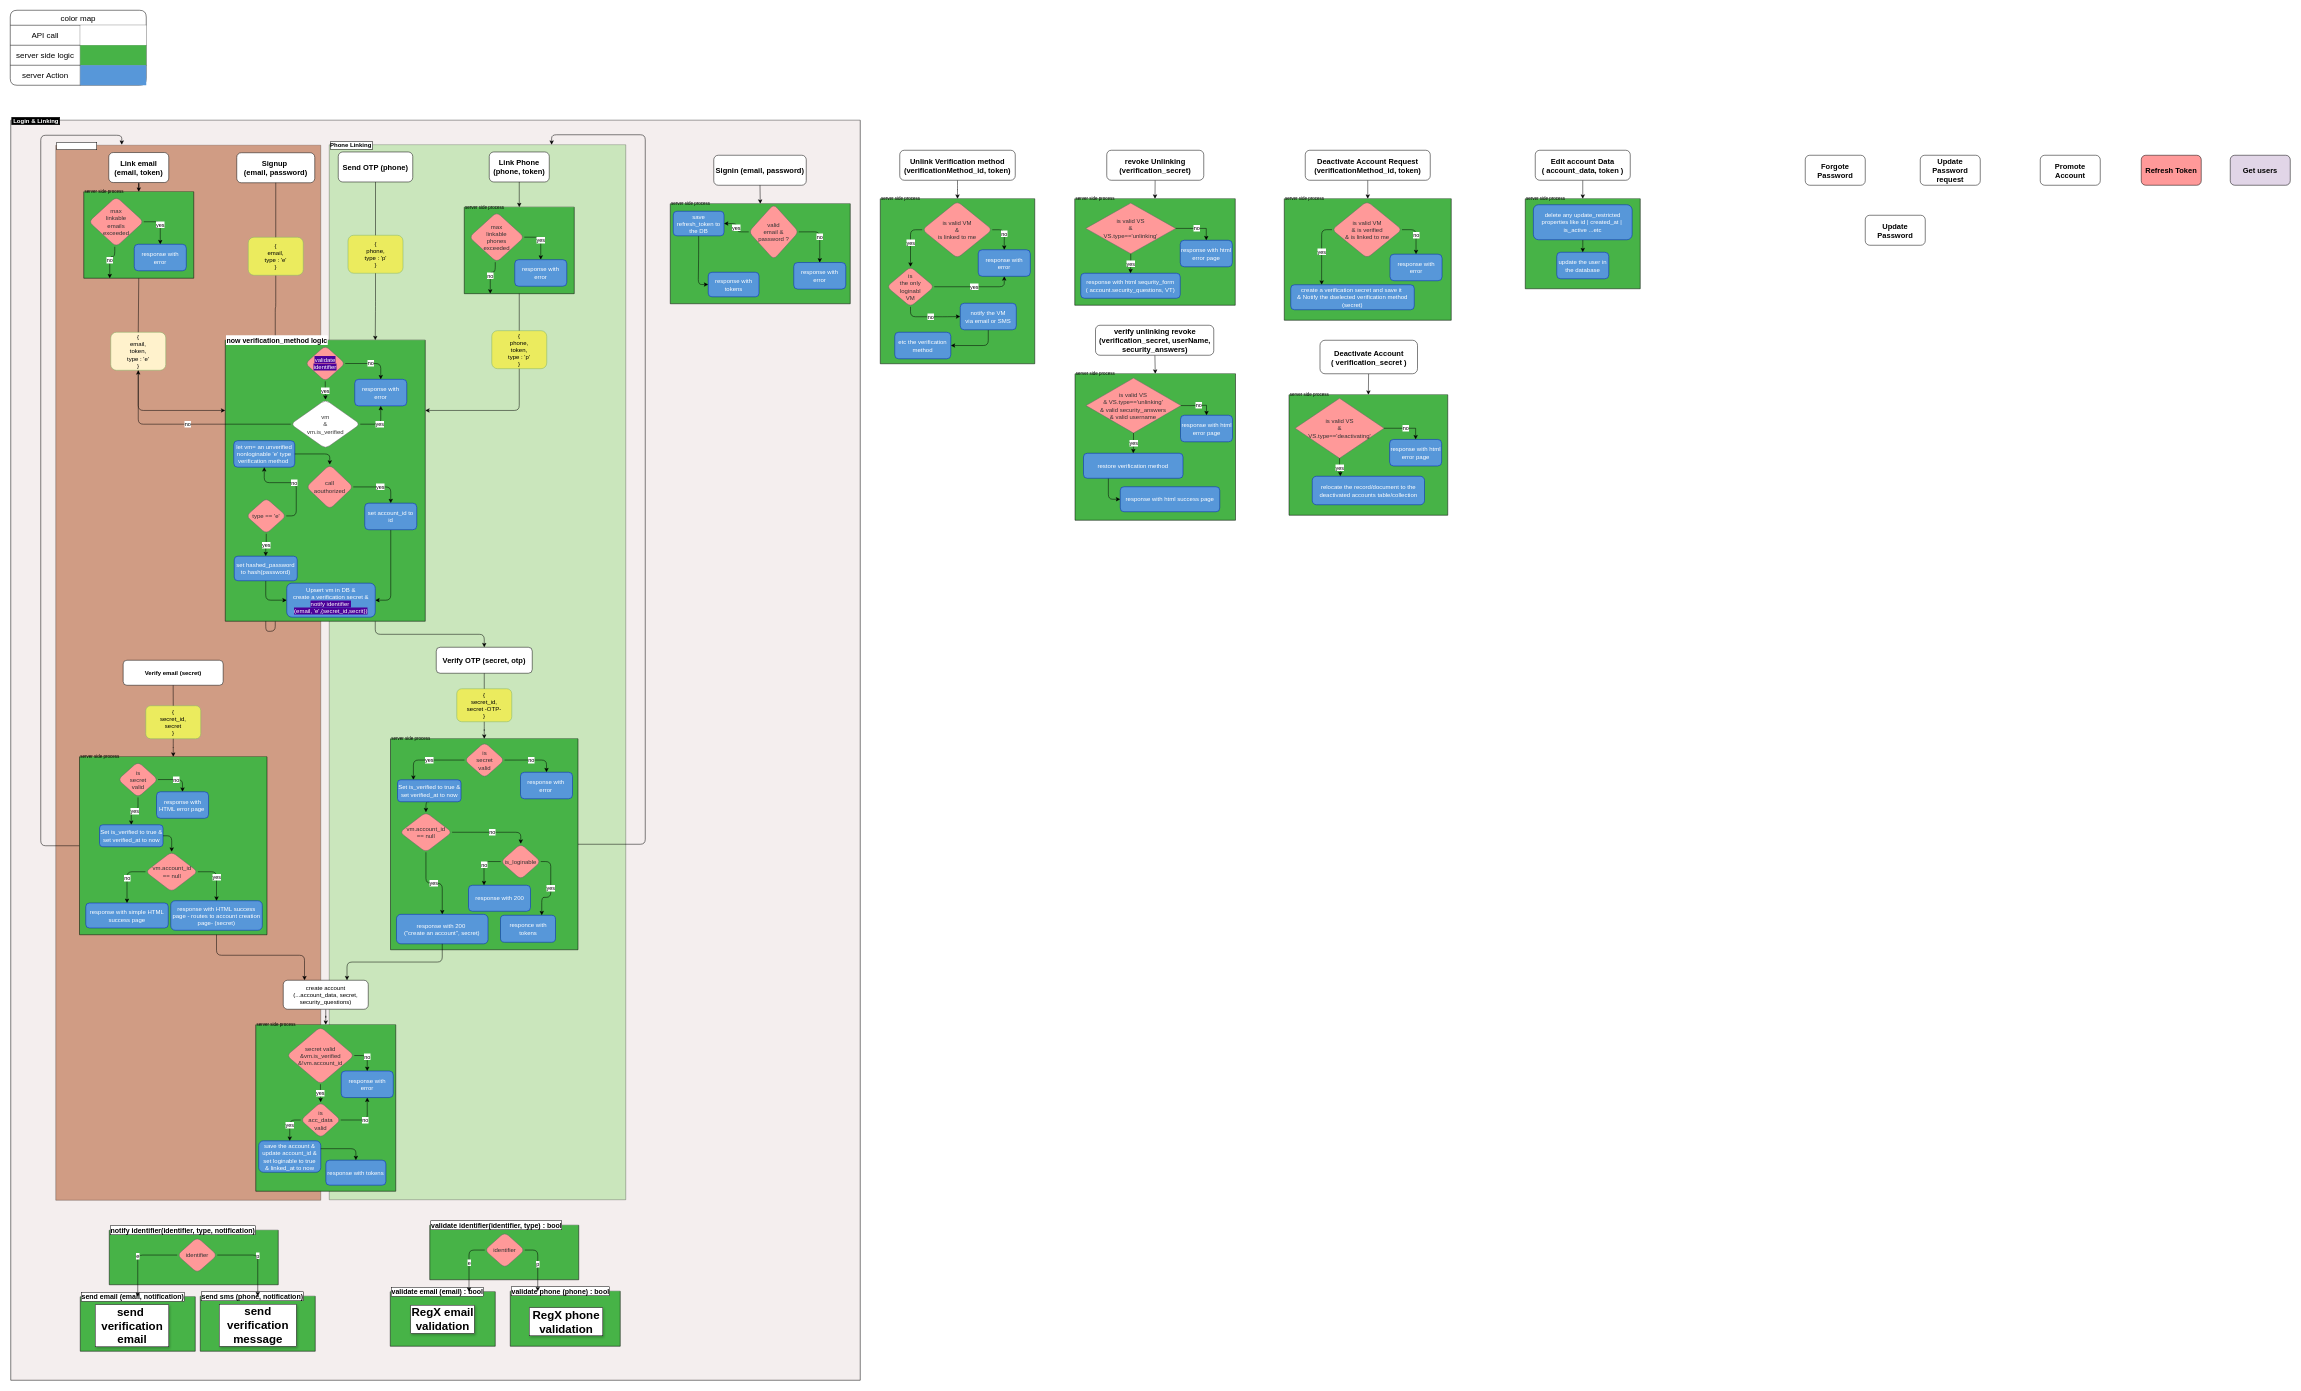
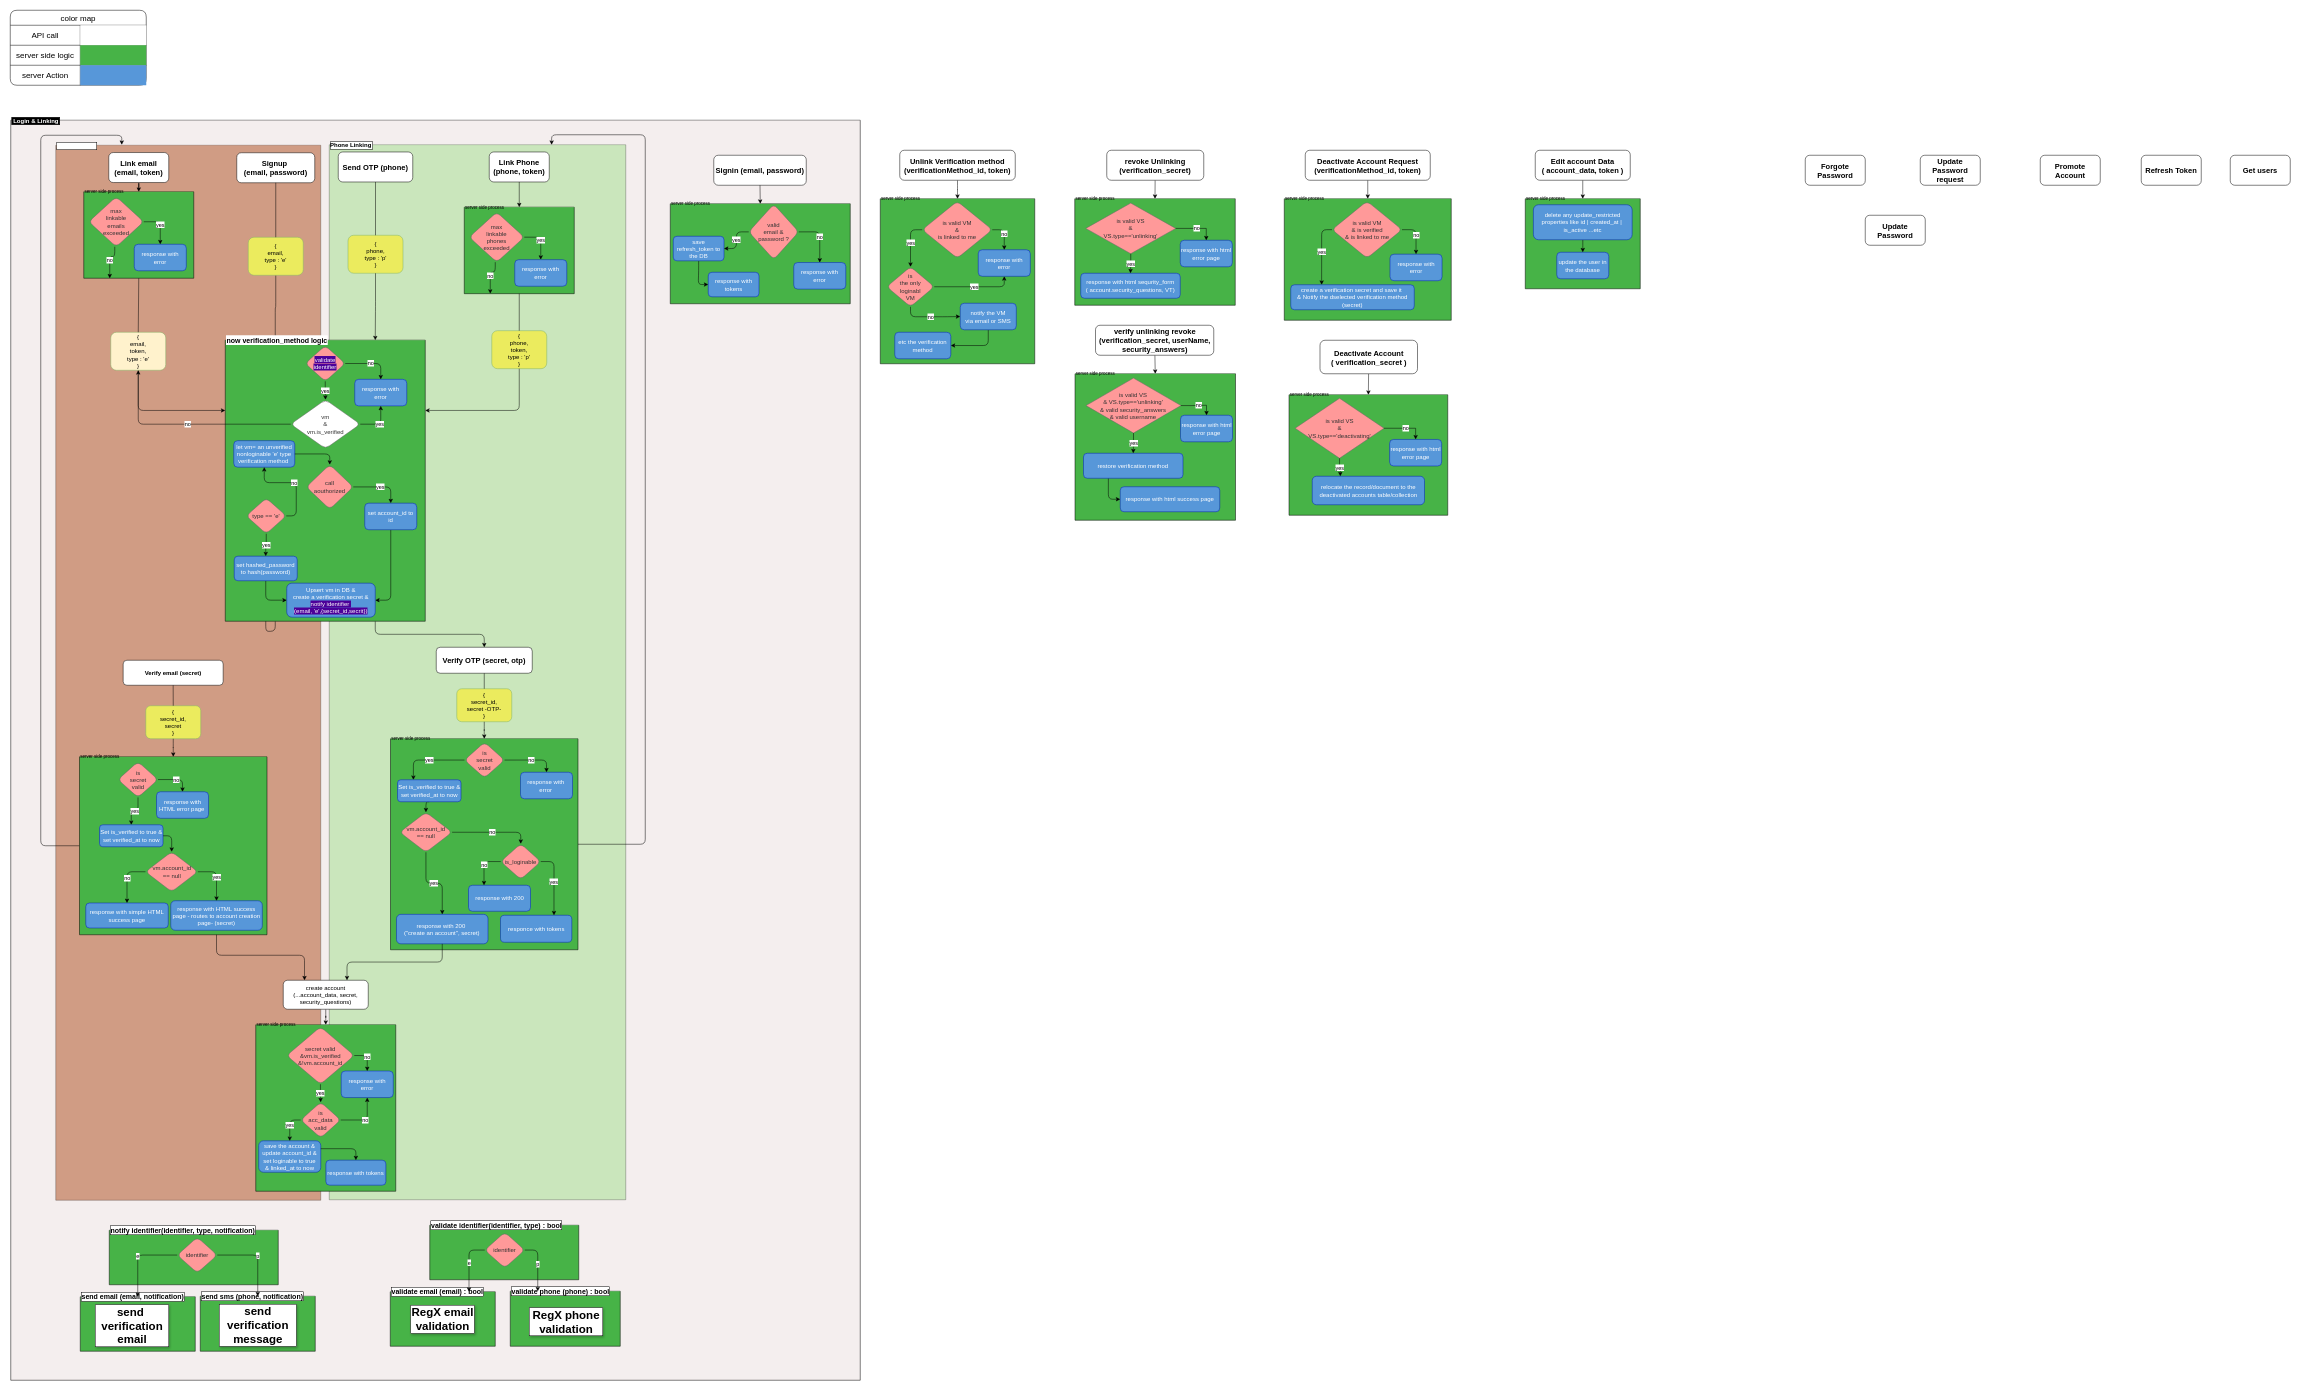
(2171, 170) -> (2171, 170)
(2260, 170) -> (2260, 170)
(699, 224) -> (699, 249)
(528, 929) -> (536, 929)
